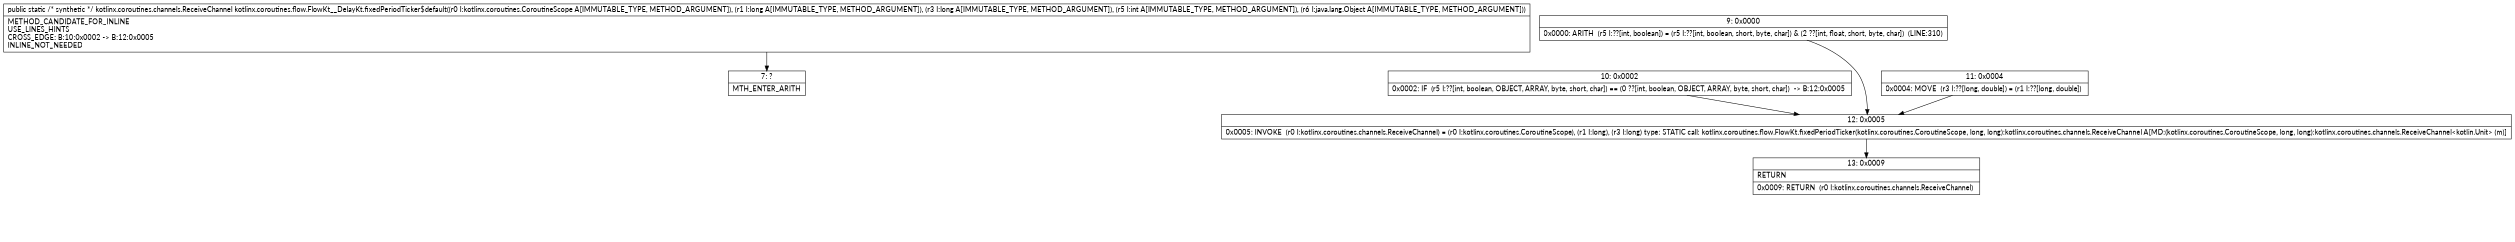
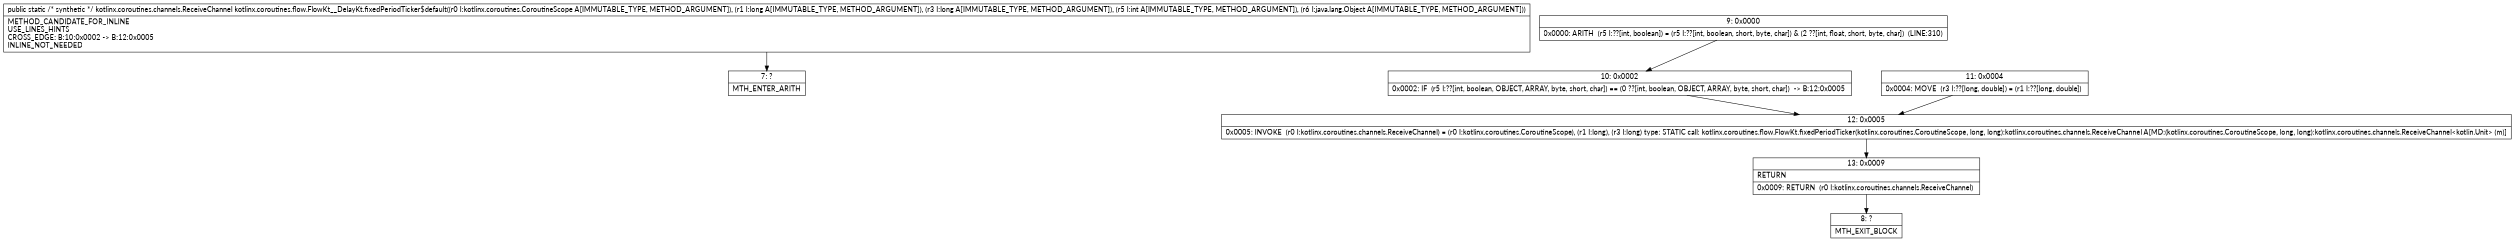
(1850, 64) -> (1684, 55)
none -> (1866, 226)
